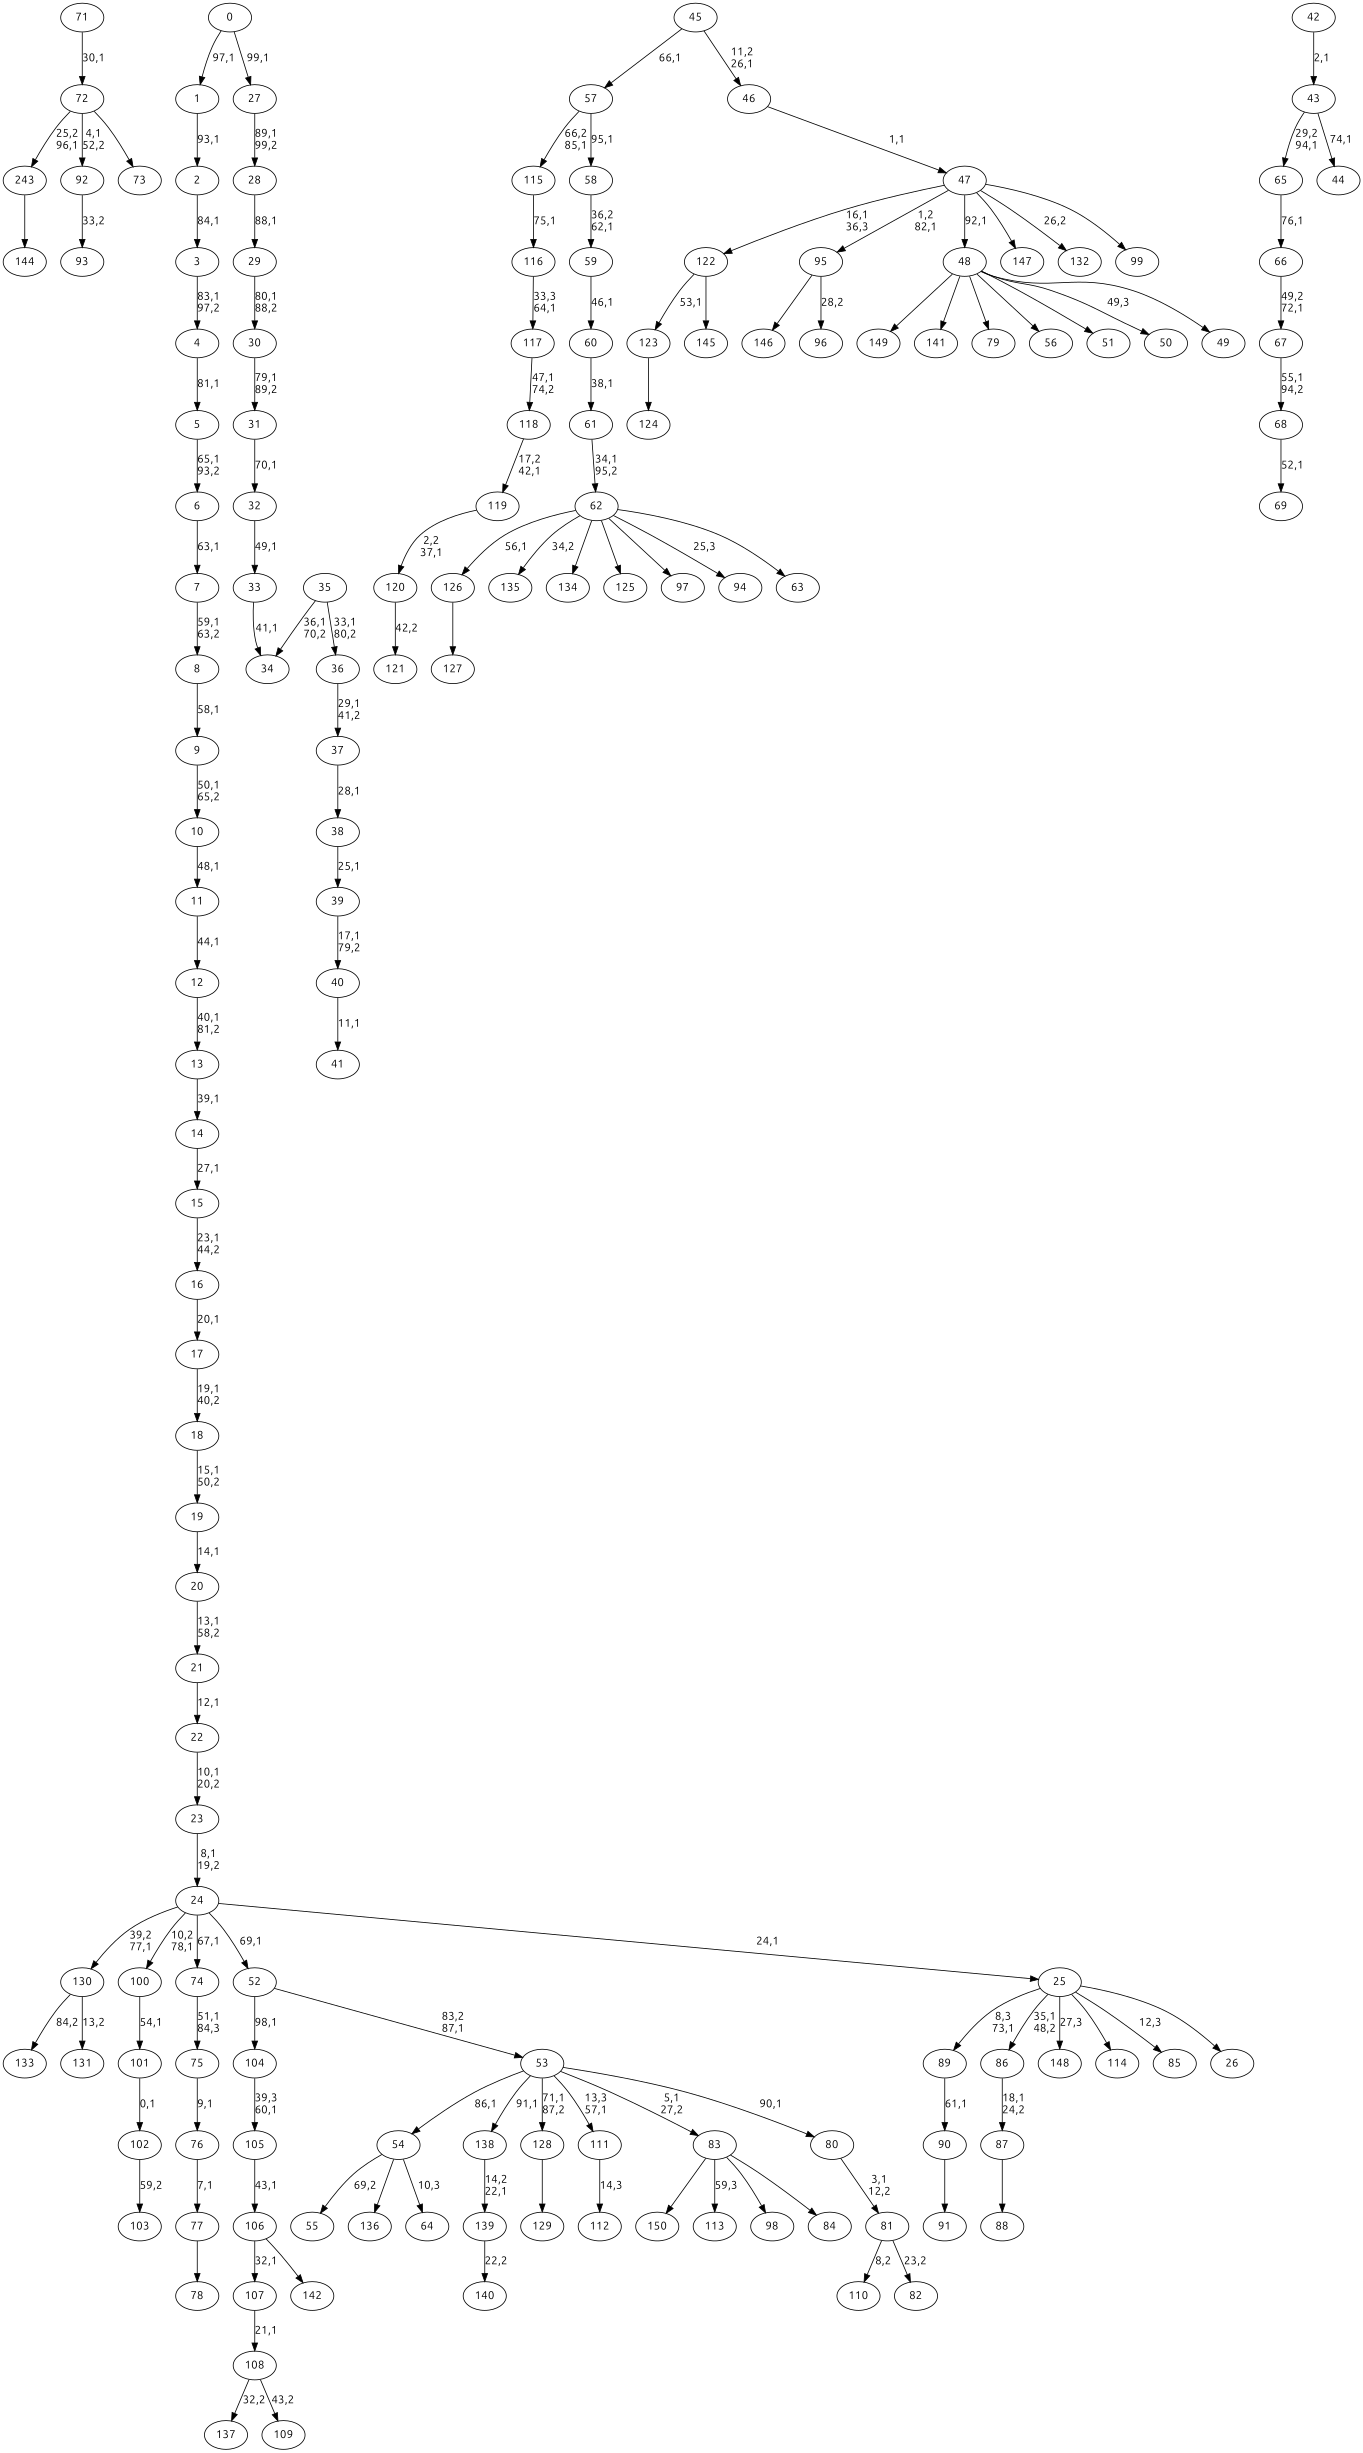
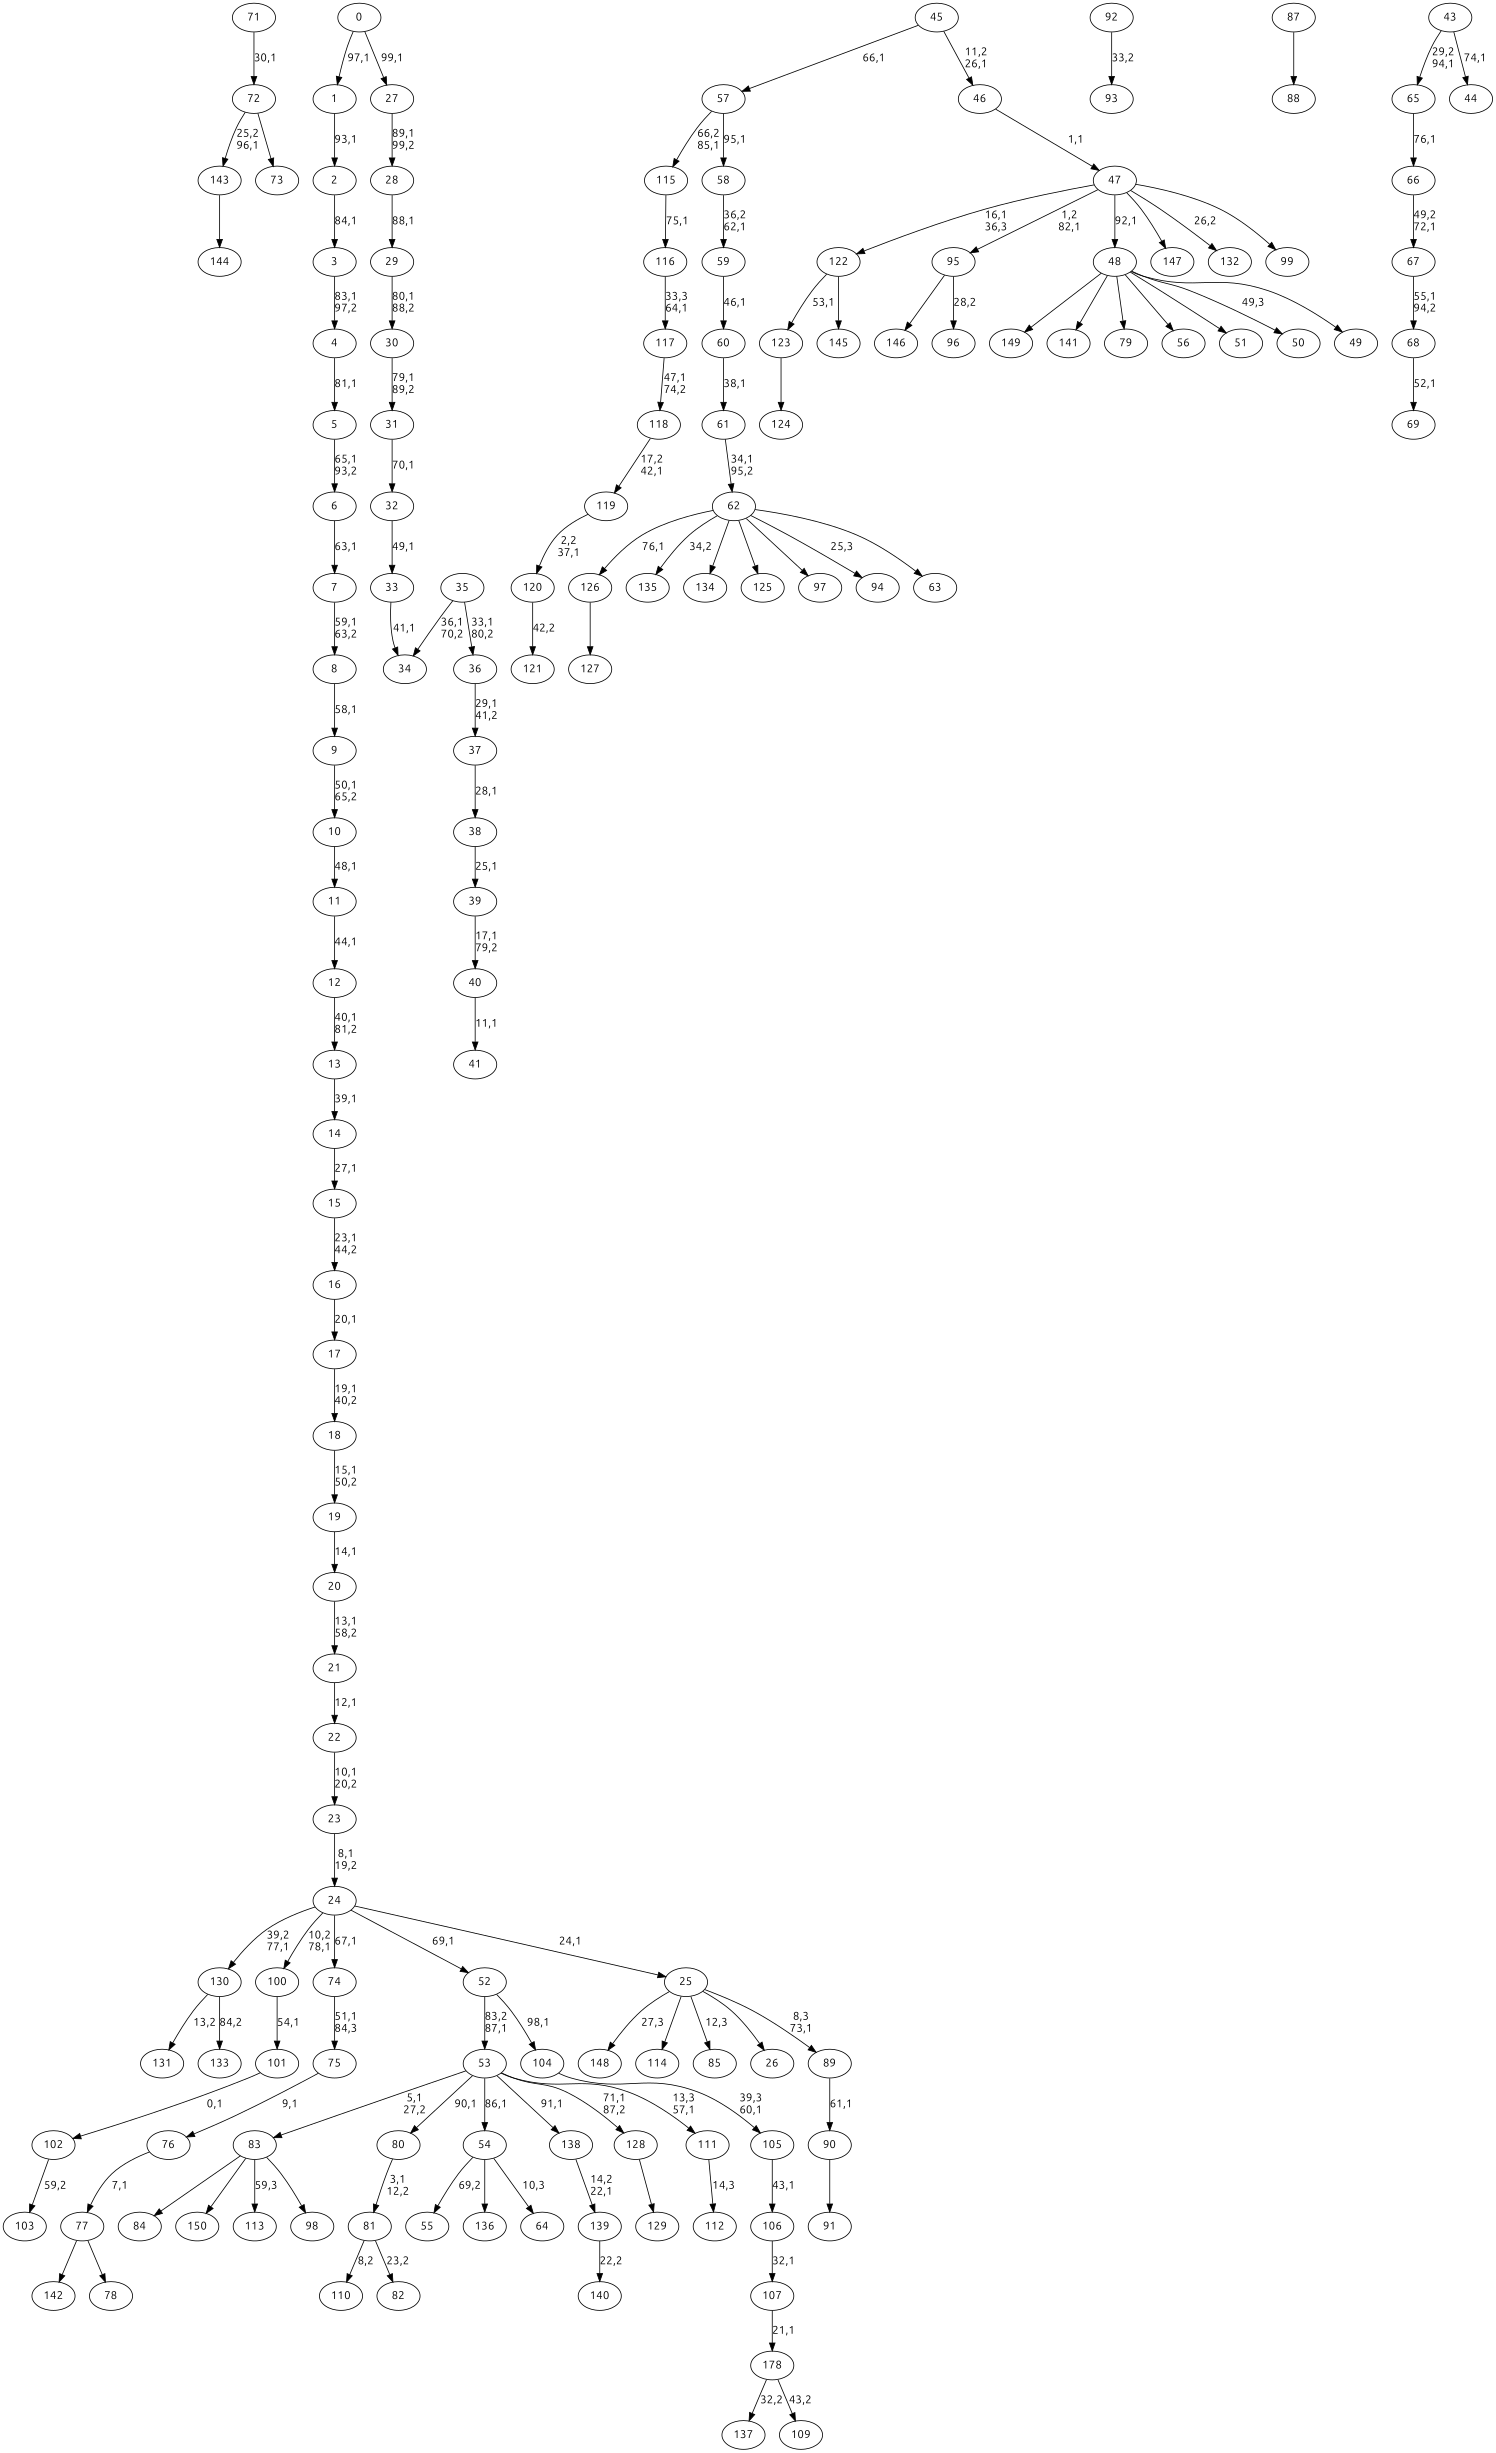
(1314, 18) -> none
(82, 136) -> none
(25, 180) -> (220, 180)
(516, 547) -> (654, 547)
(1002, 2064) -> none
(283, 2257) -> (69, 2258)
(255, 2365) -> (772, 2365)
